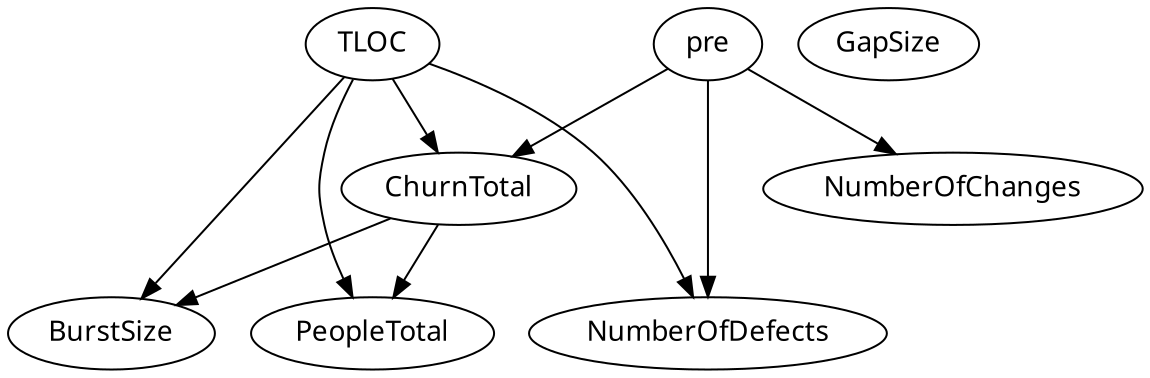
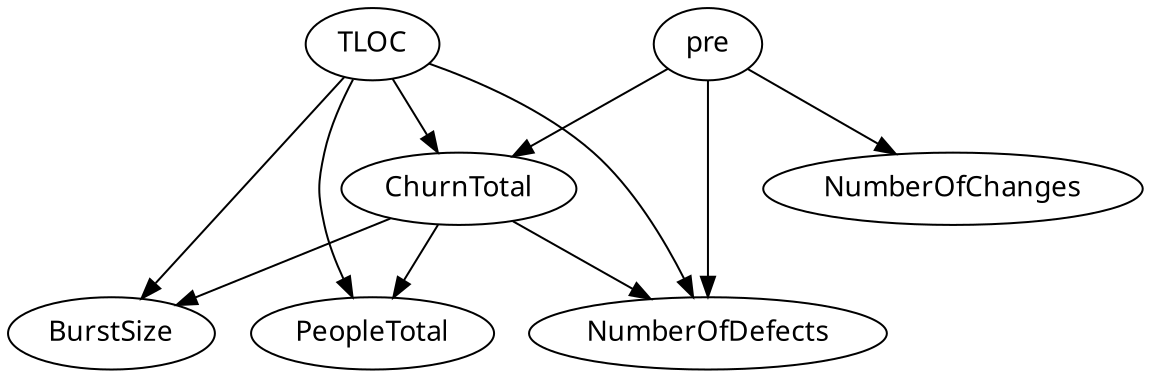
(889, 44) -> none
none -> (573, 255)
